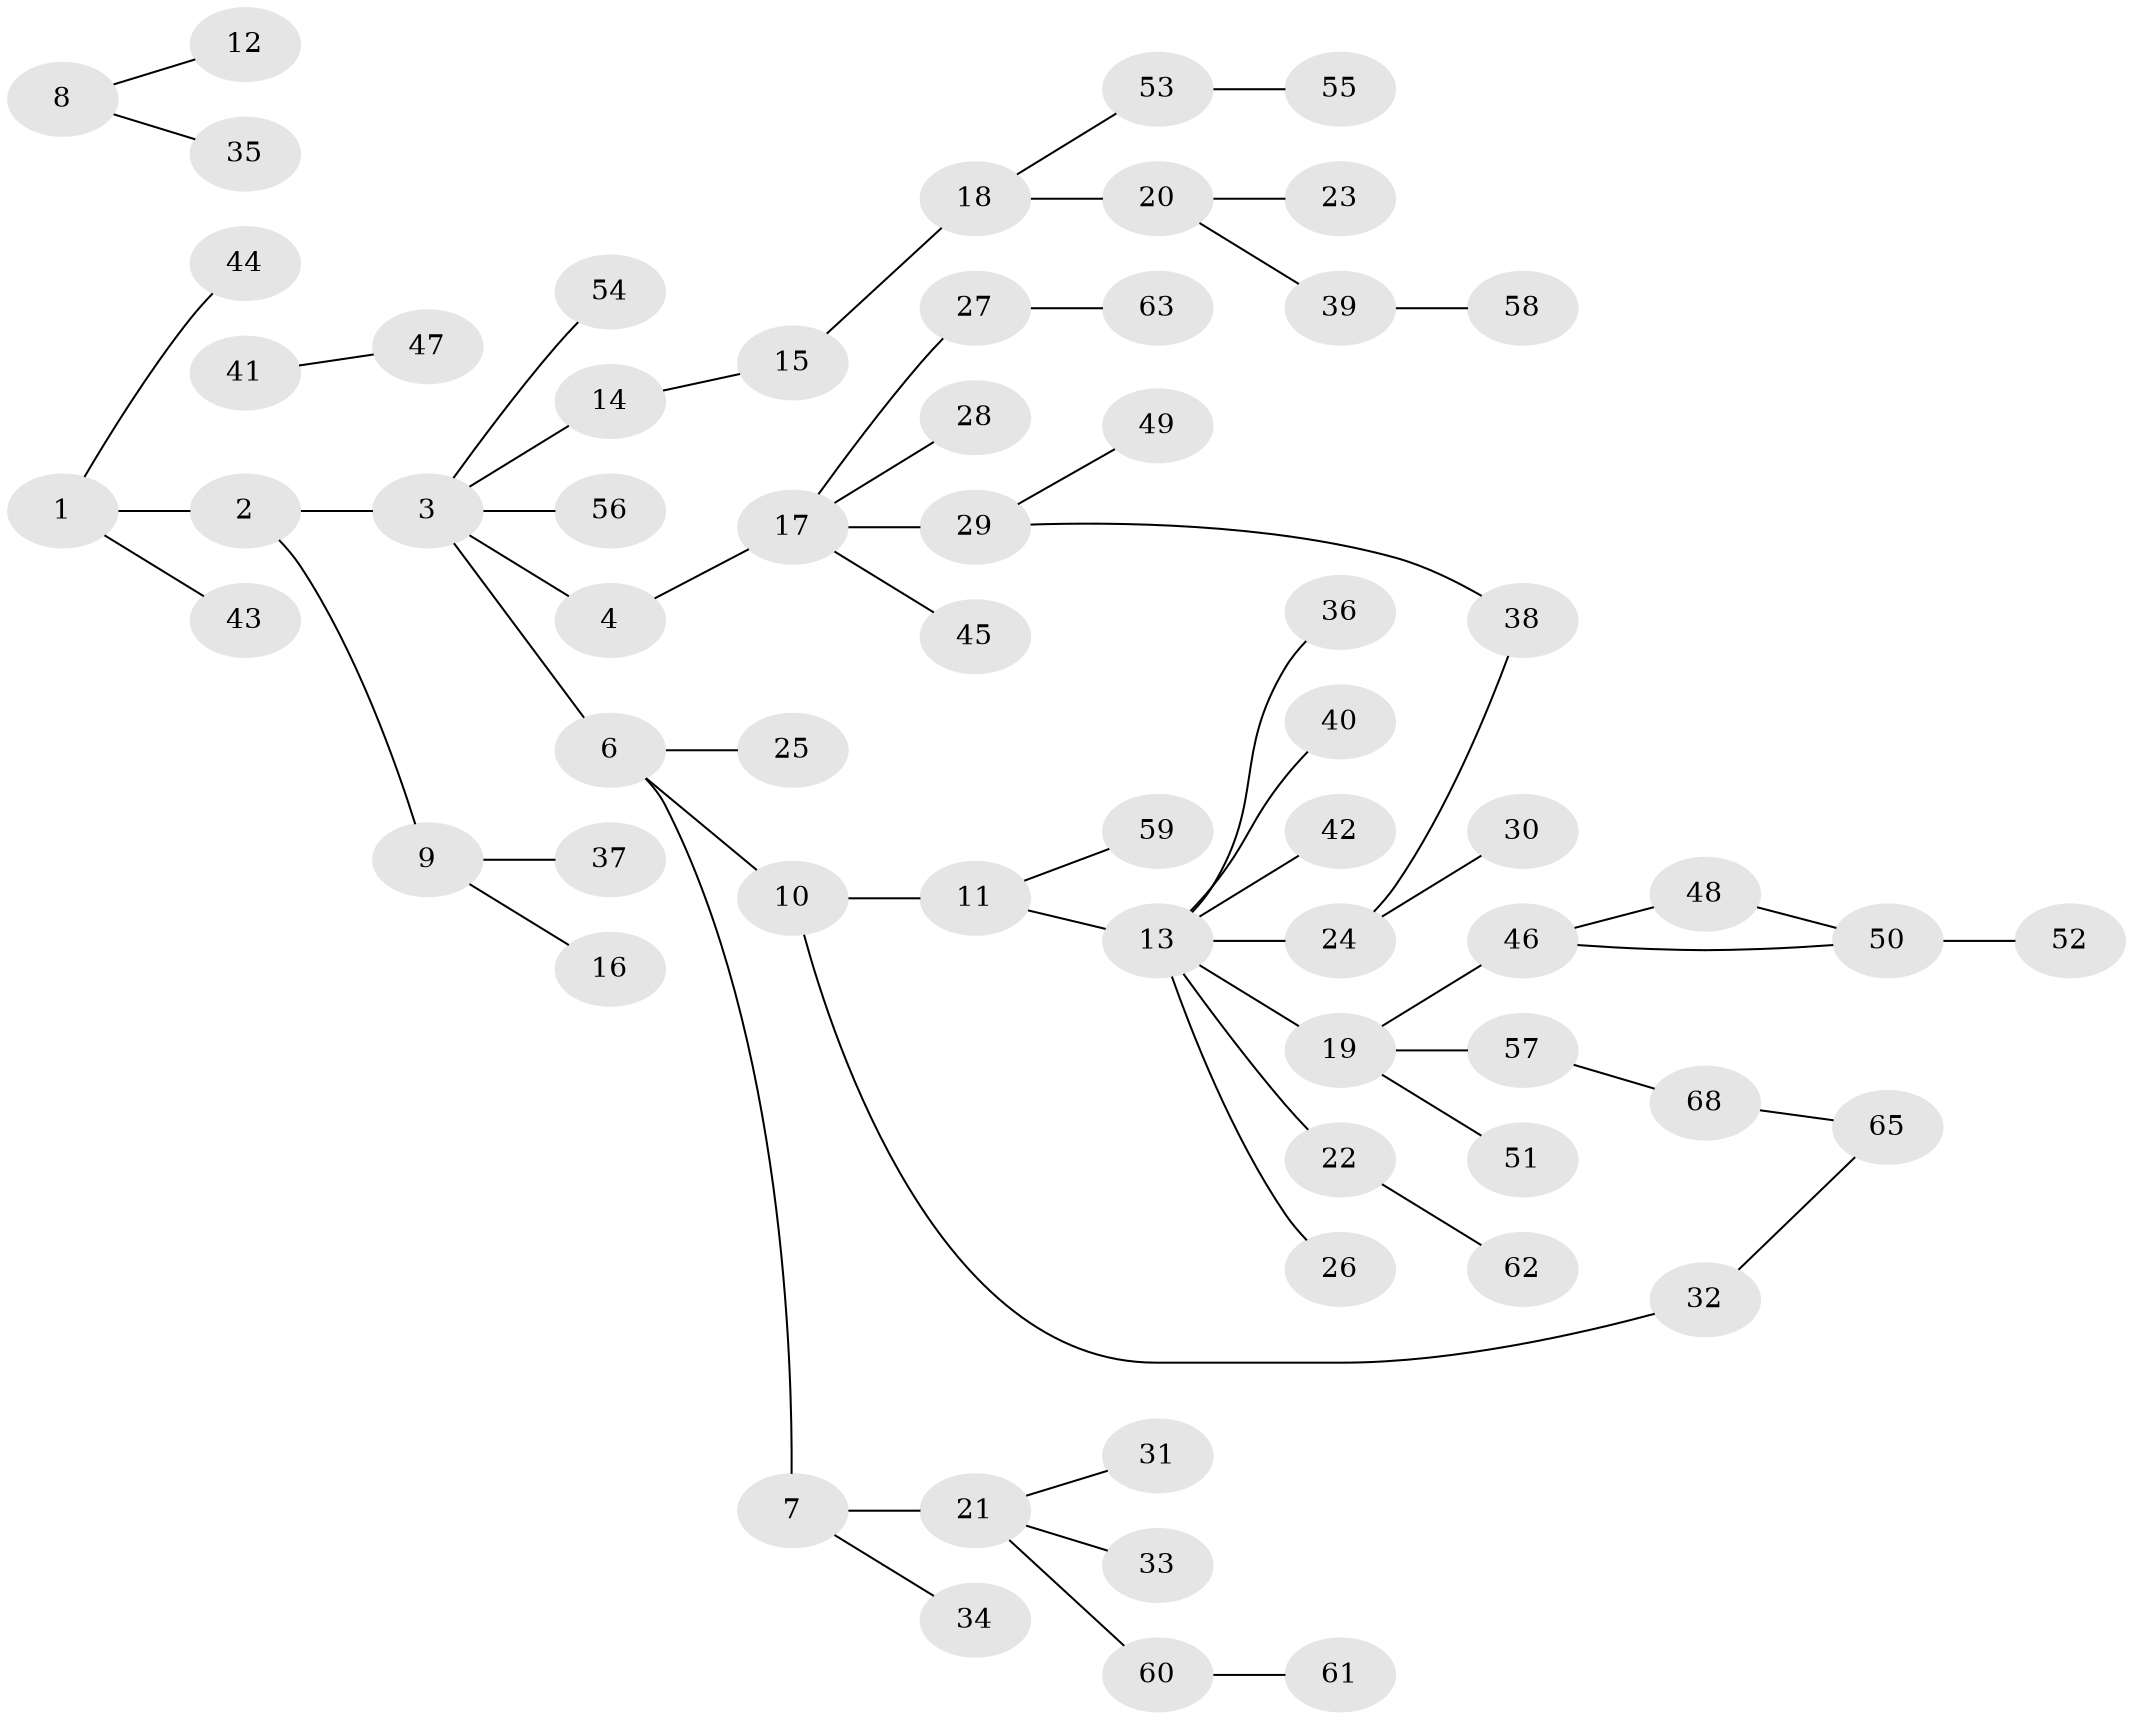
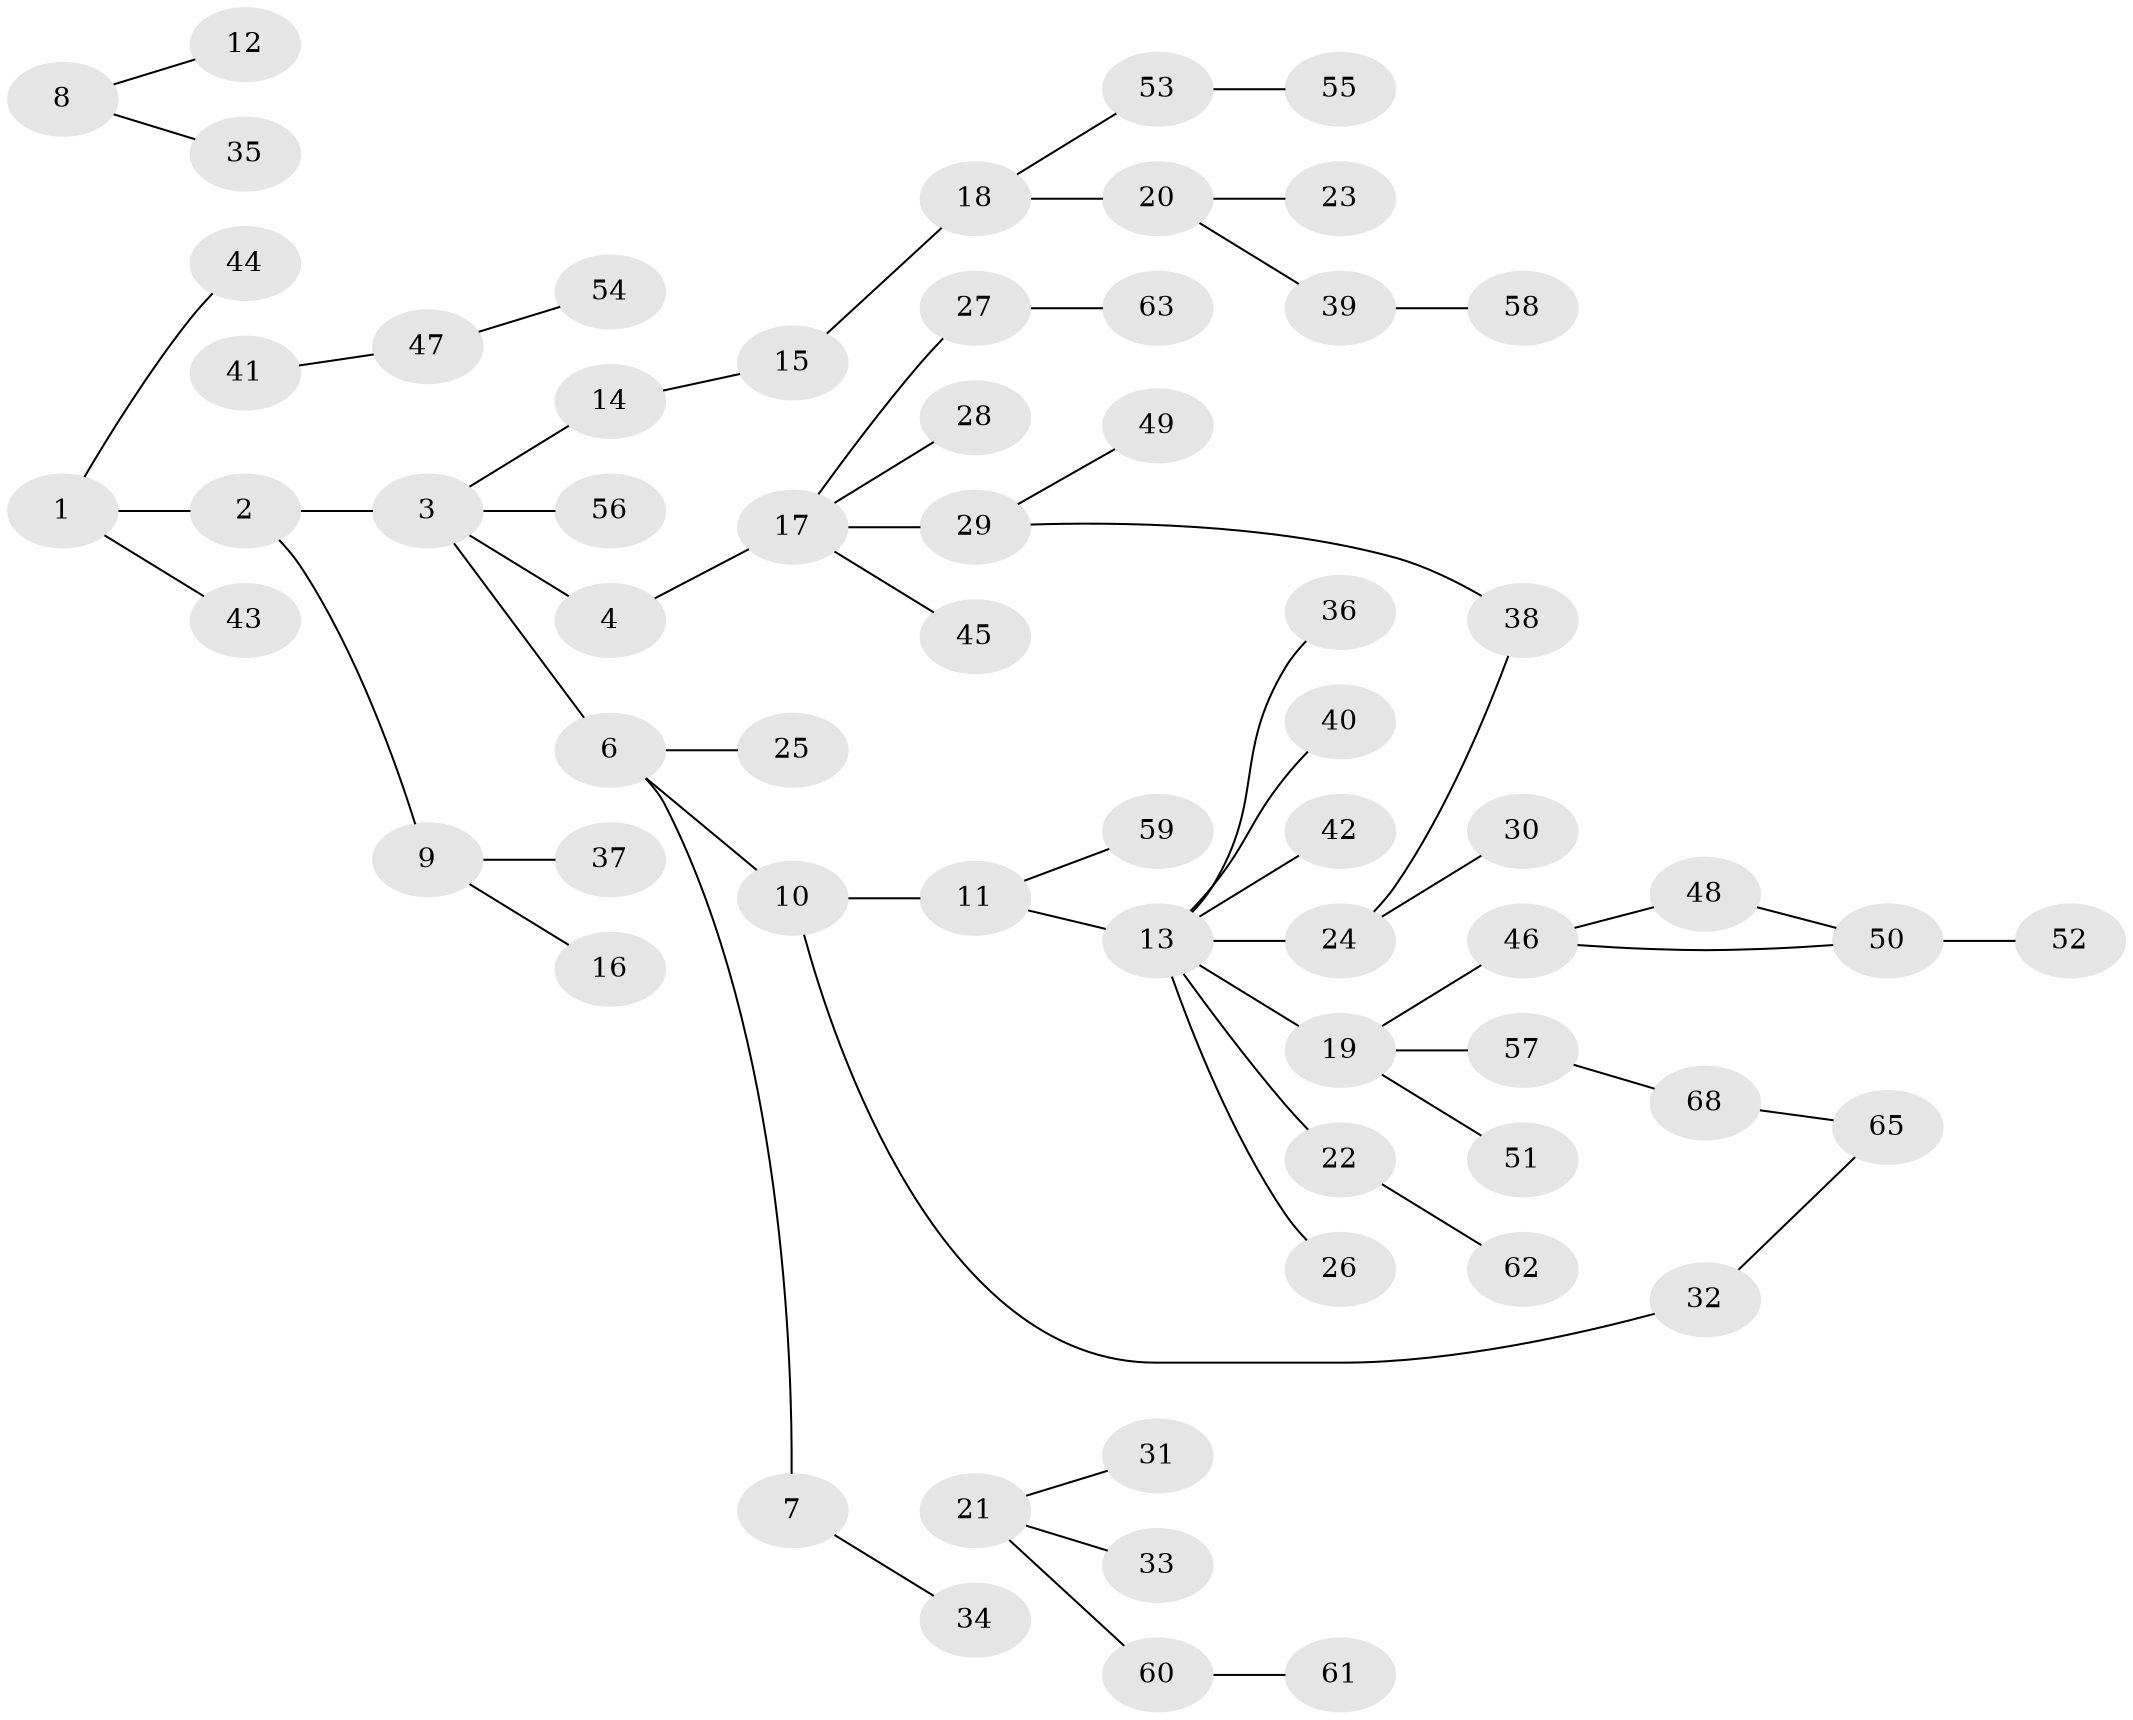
(514, 398) -> (519, 319)
(884, 1511) -> none
